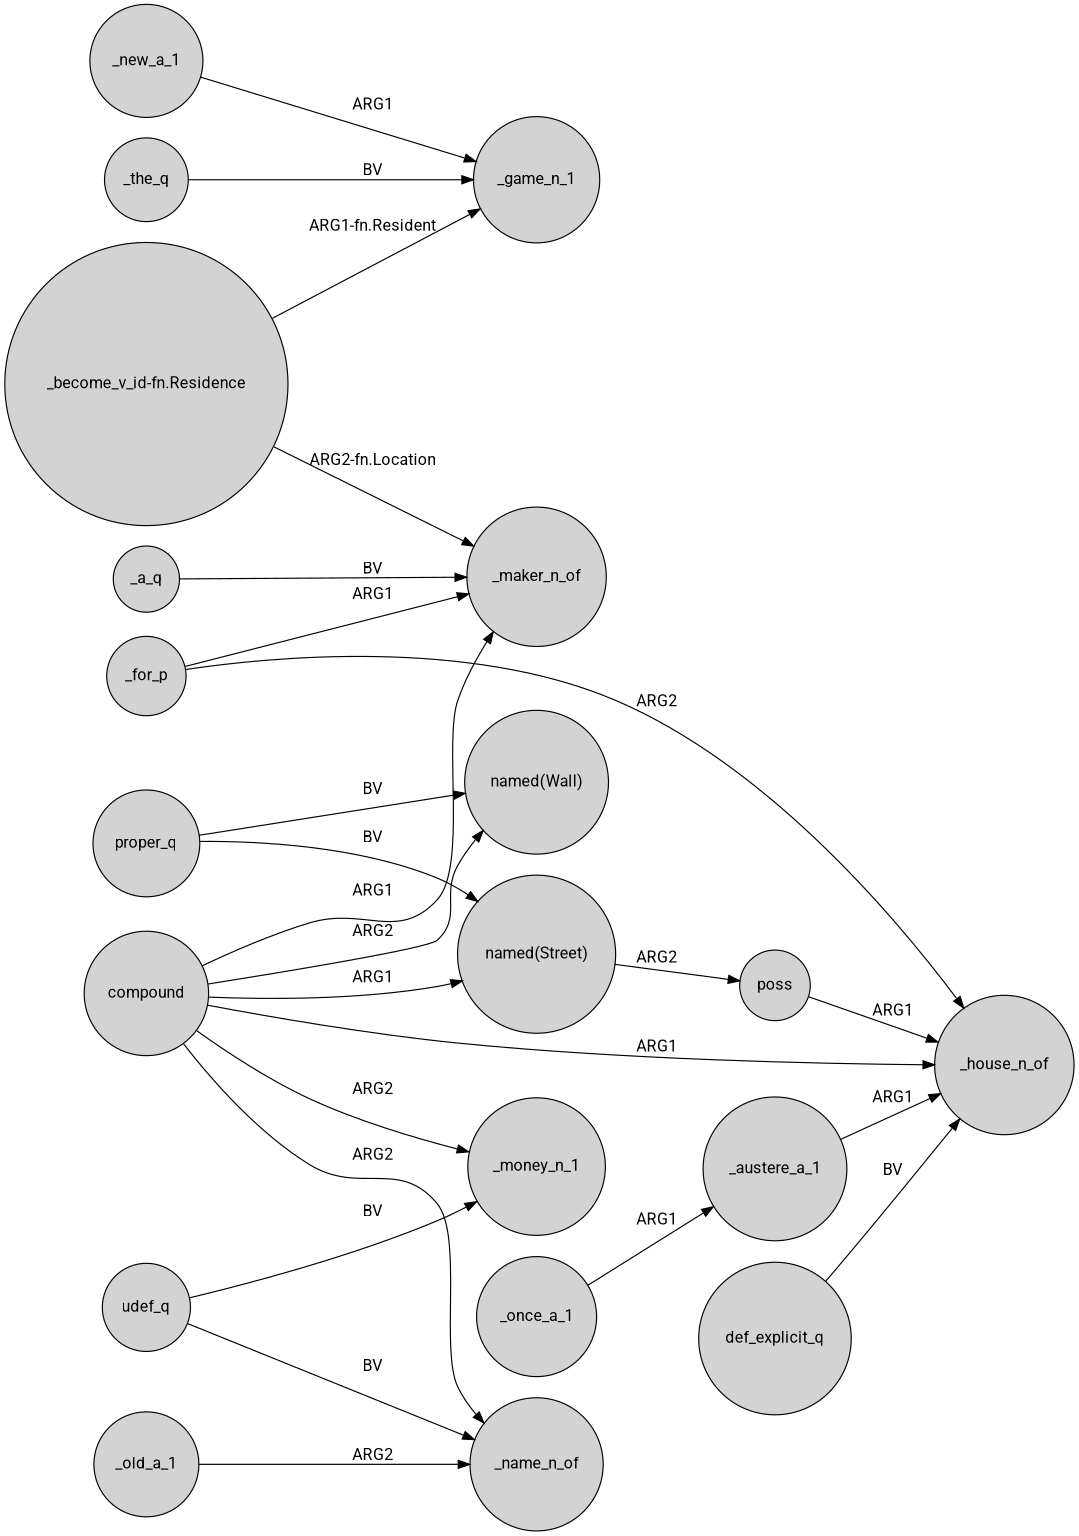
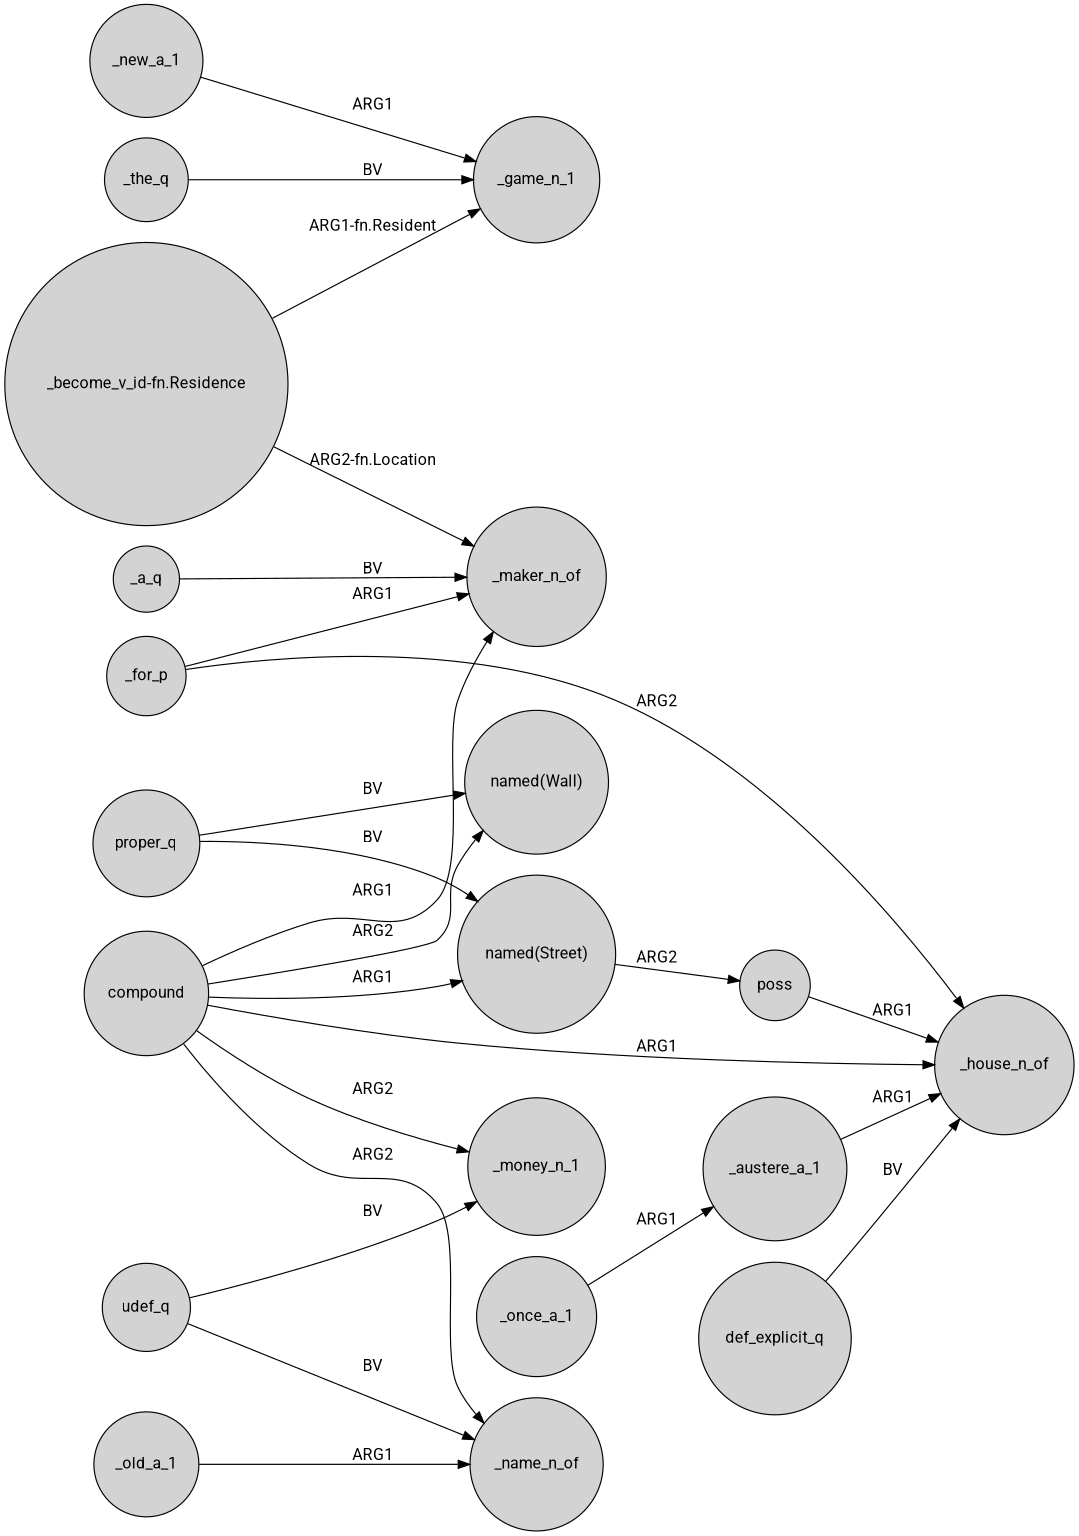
(373, 1456) -> (373, 1456)
